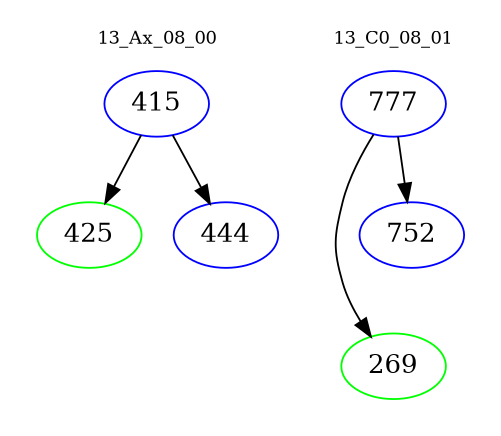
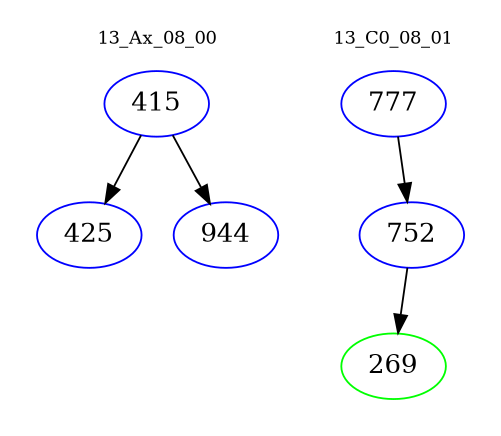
(337, 227) -> (404, 291)
(89, 235) -> (89, 235)
(226, 235) -> (226, 235)
